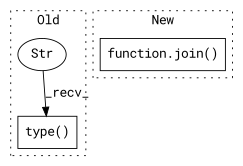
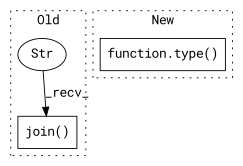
(163, 55) -> (163, 55)
(47, 132) -> (47, 132)
